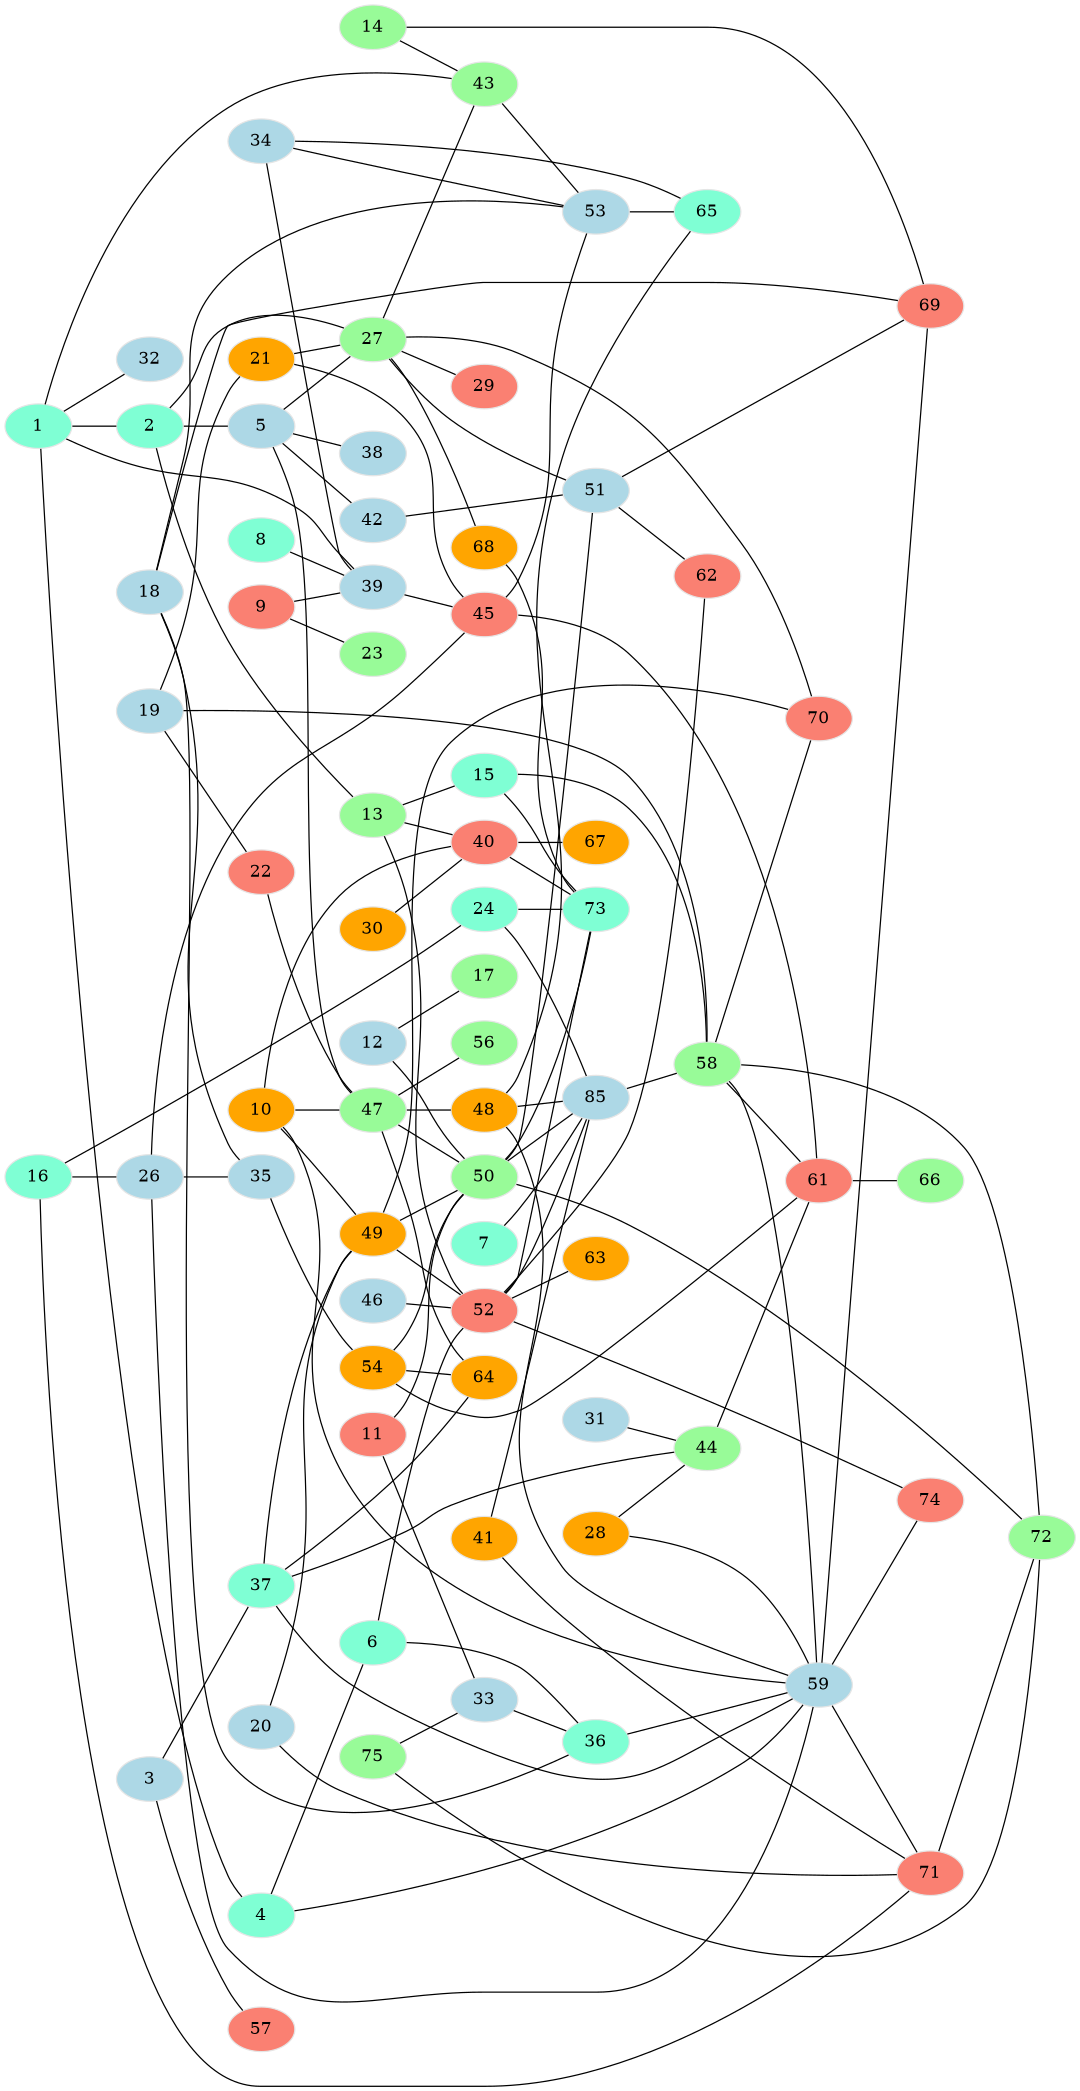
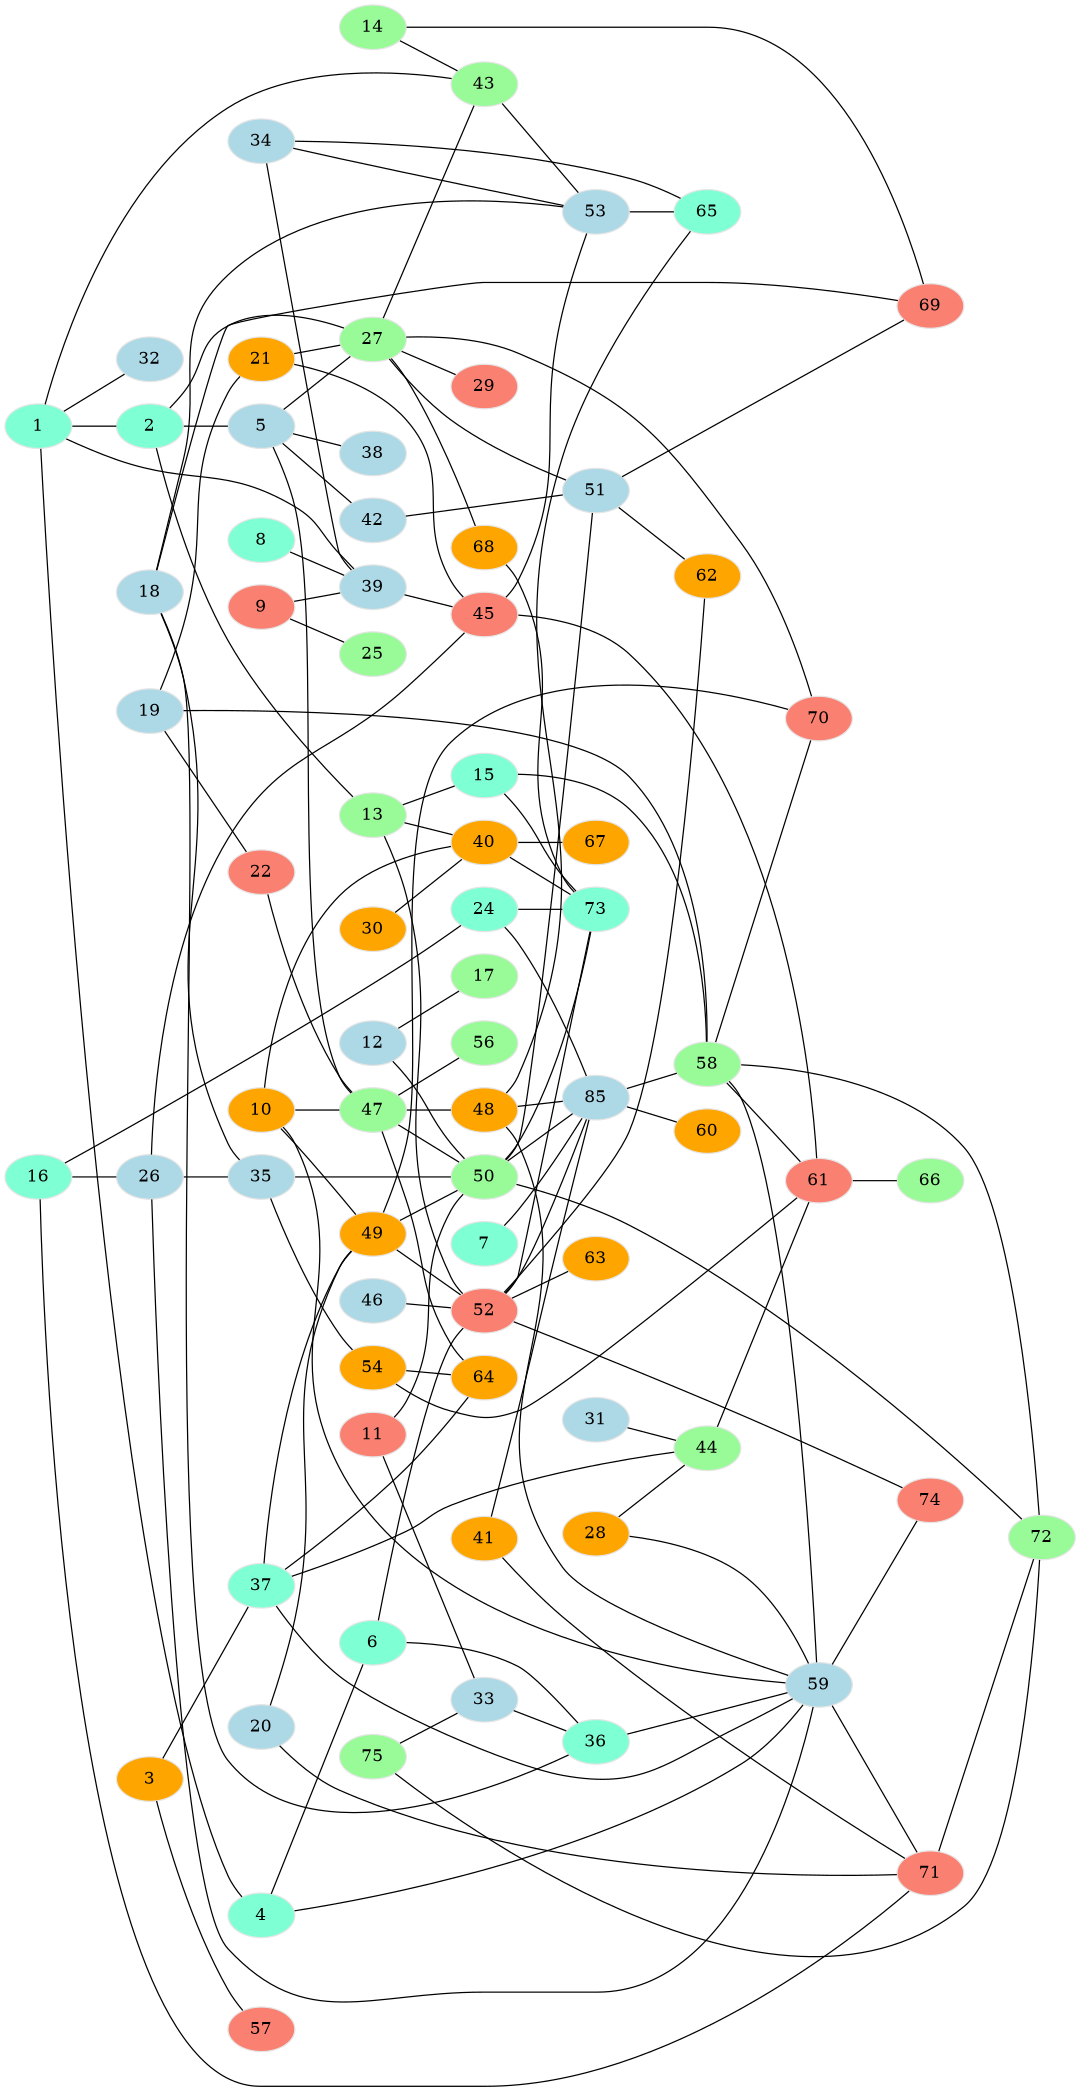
(707, 576) -> (707, 576)
(373, 654) -> (373, 654)
(484, 842) -> (484, 842)
(875, 996) -> none
none -> (707, 1131)
(417, 1314) -> (373, 1177)
(150, 1779) -> (150, 1779)
